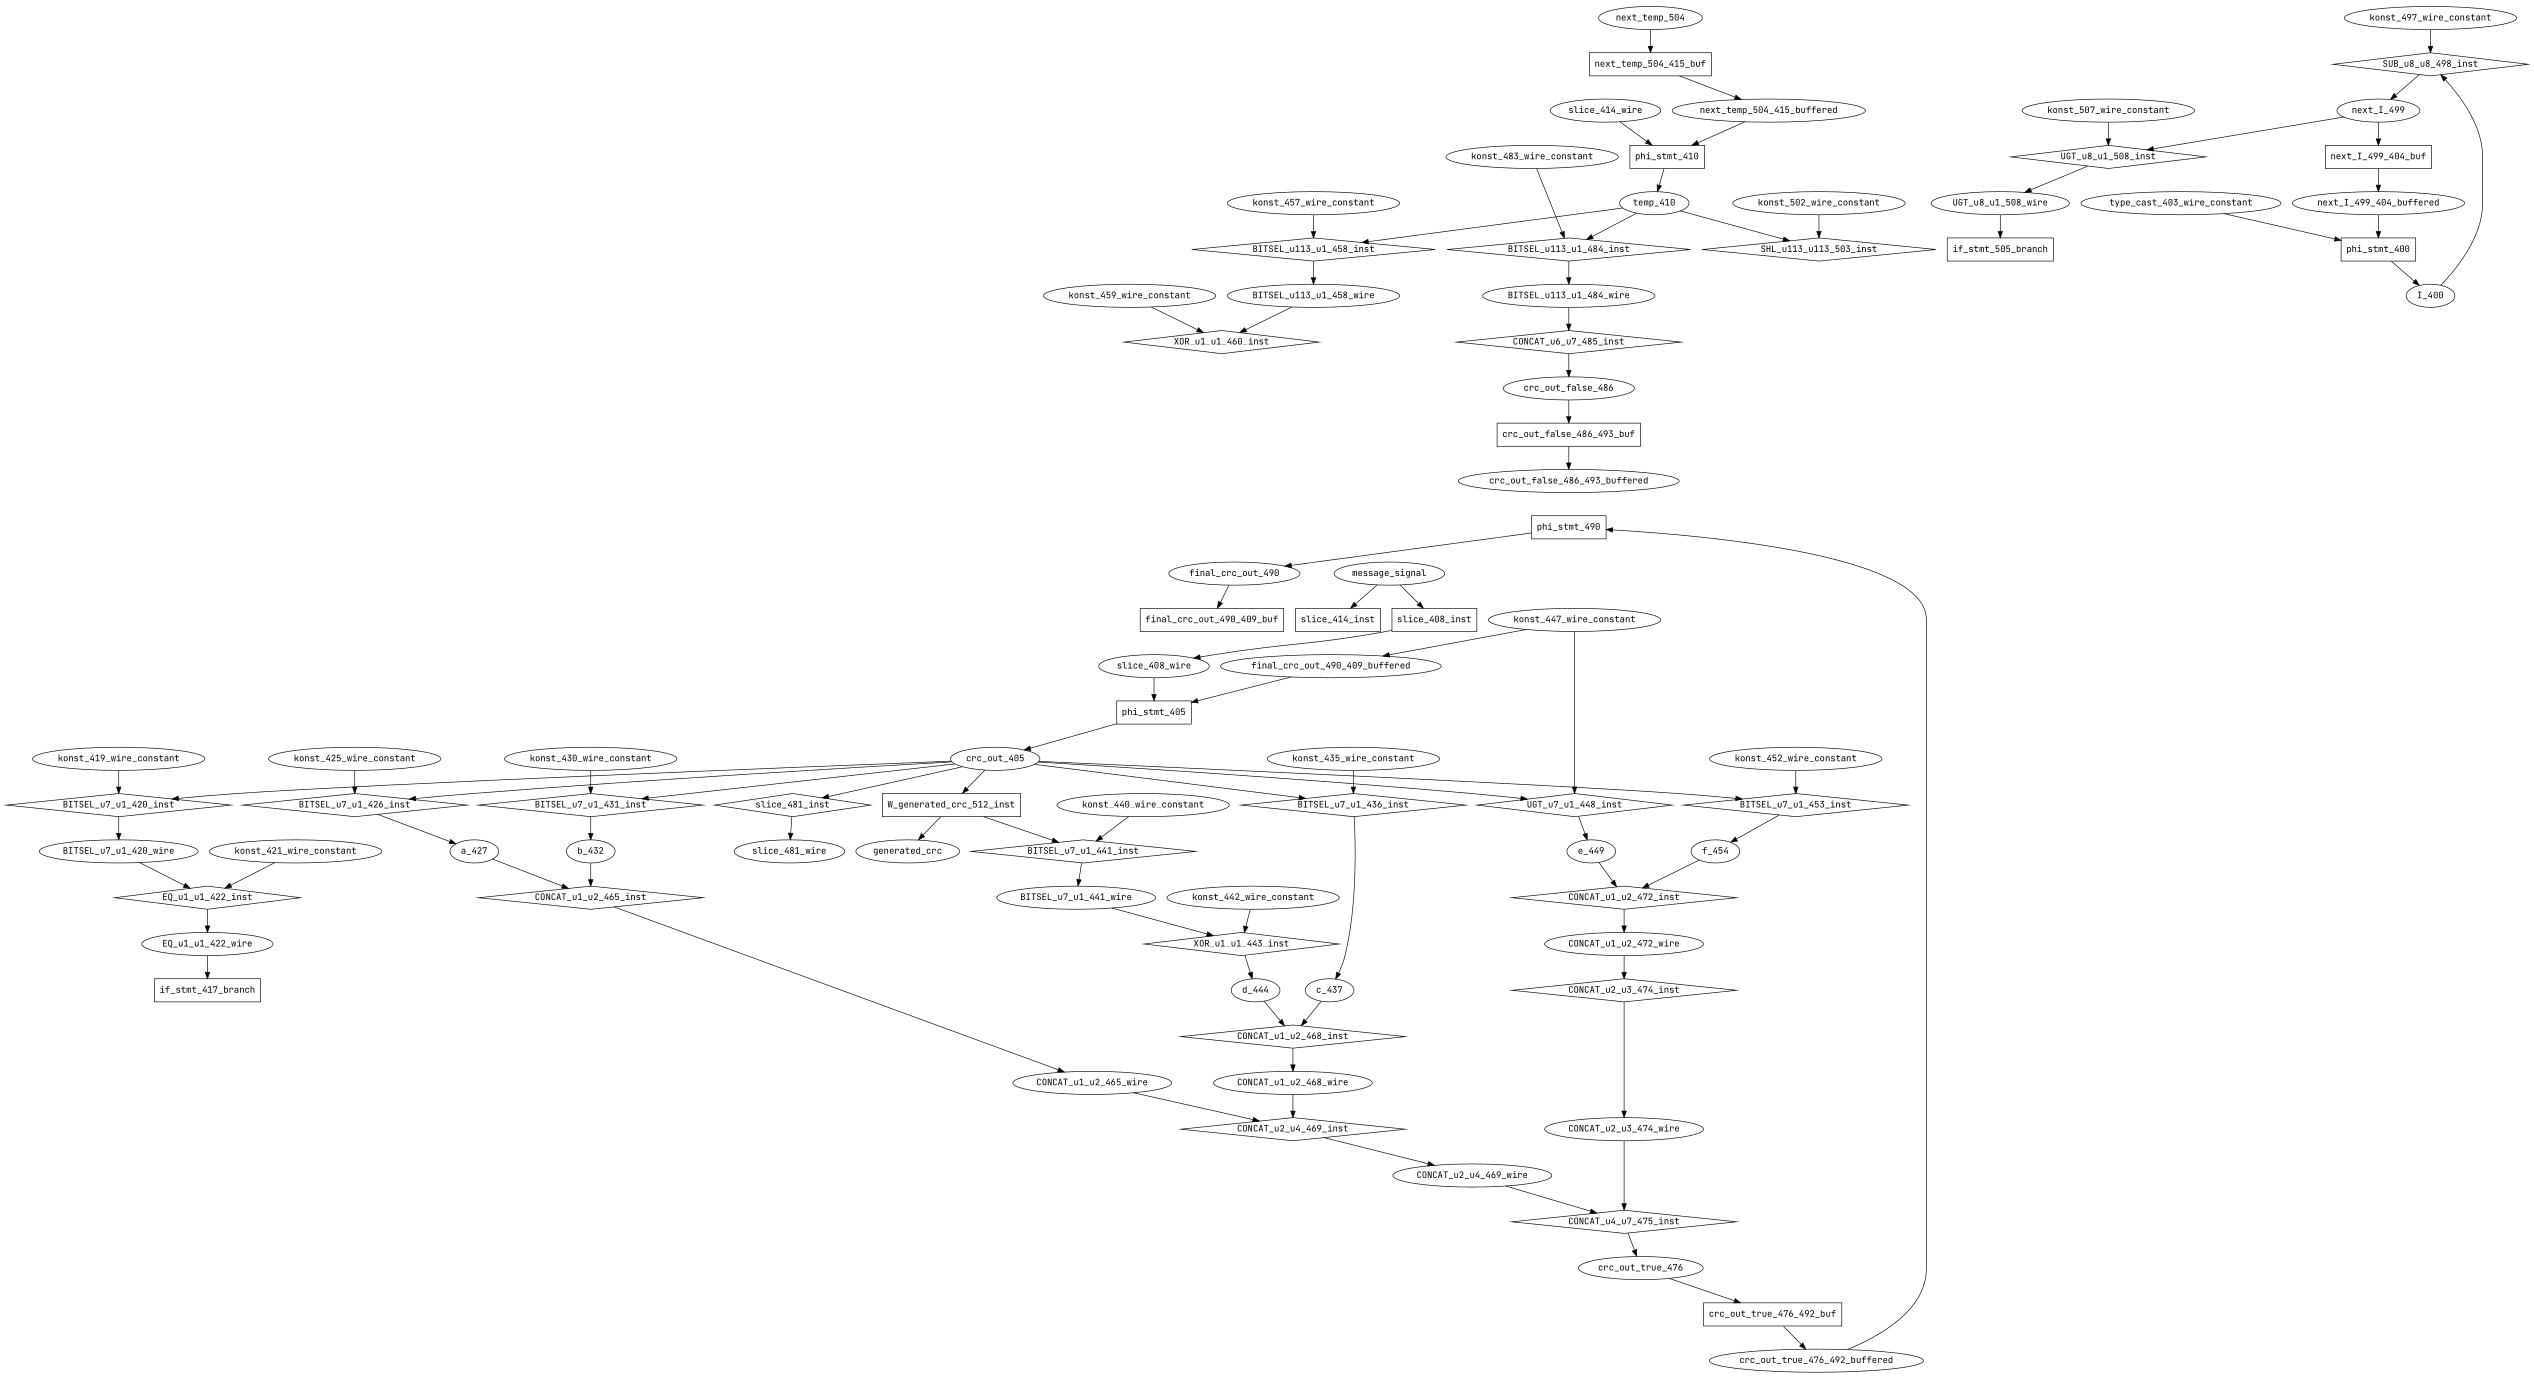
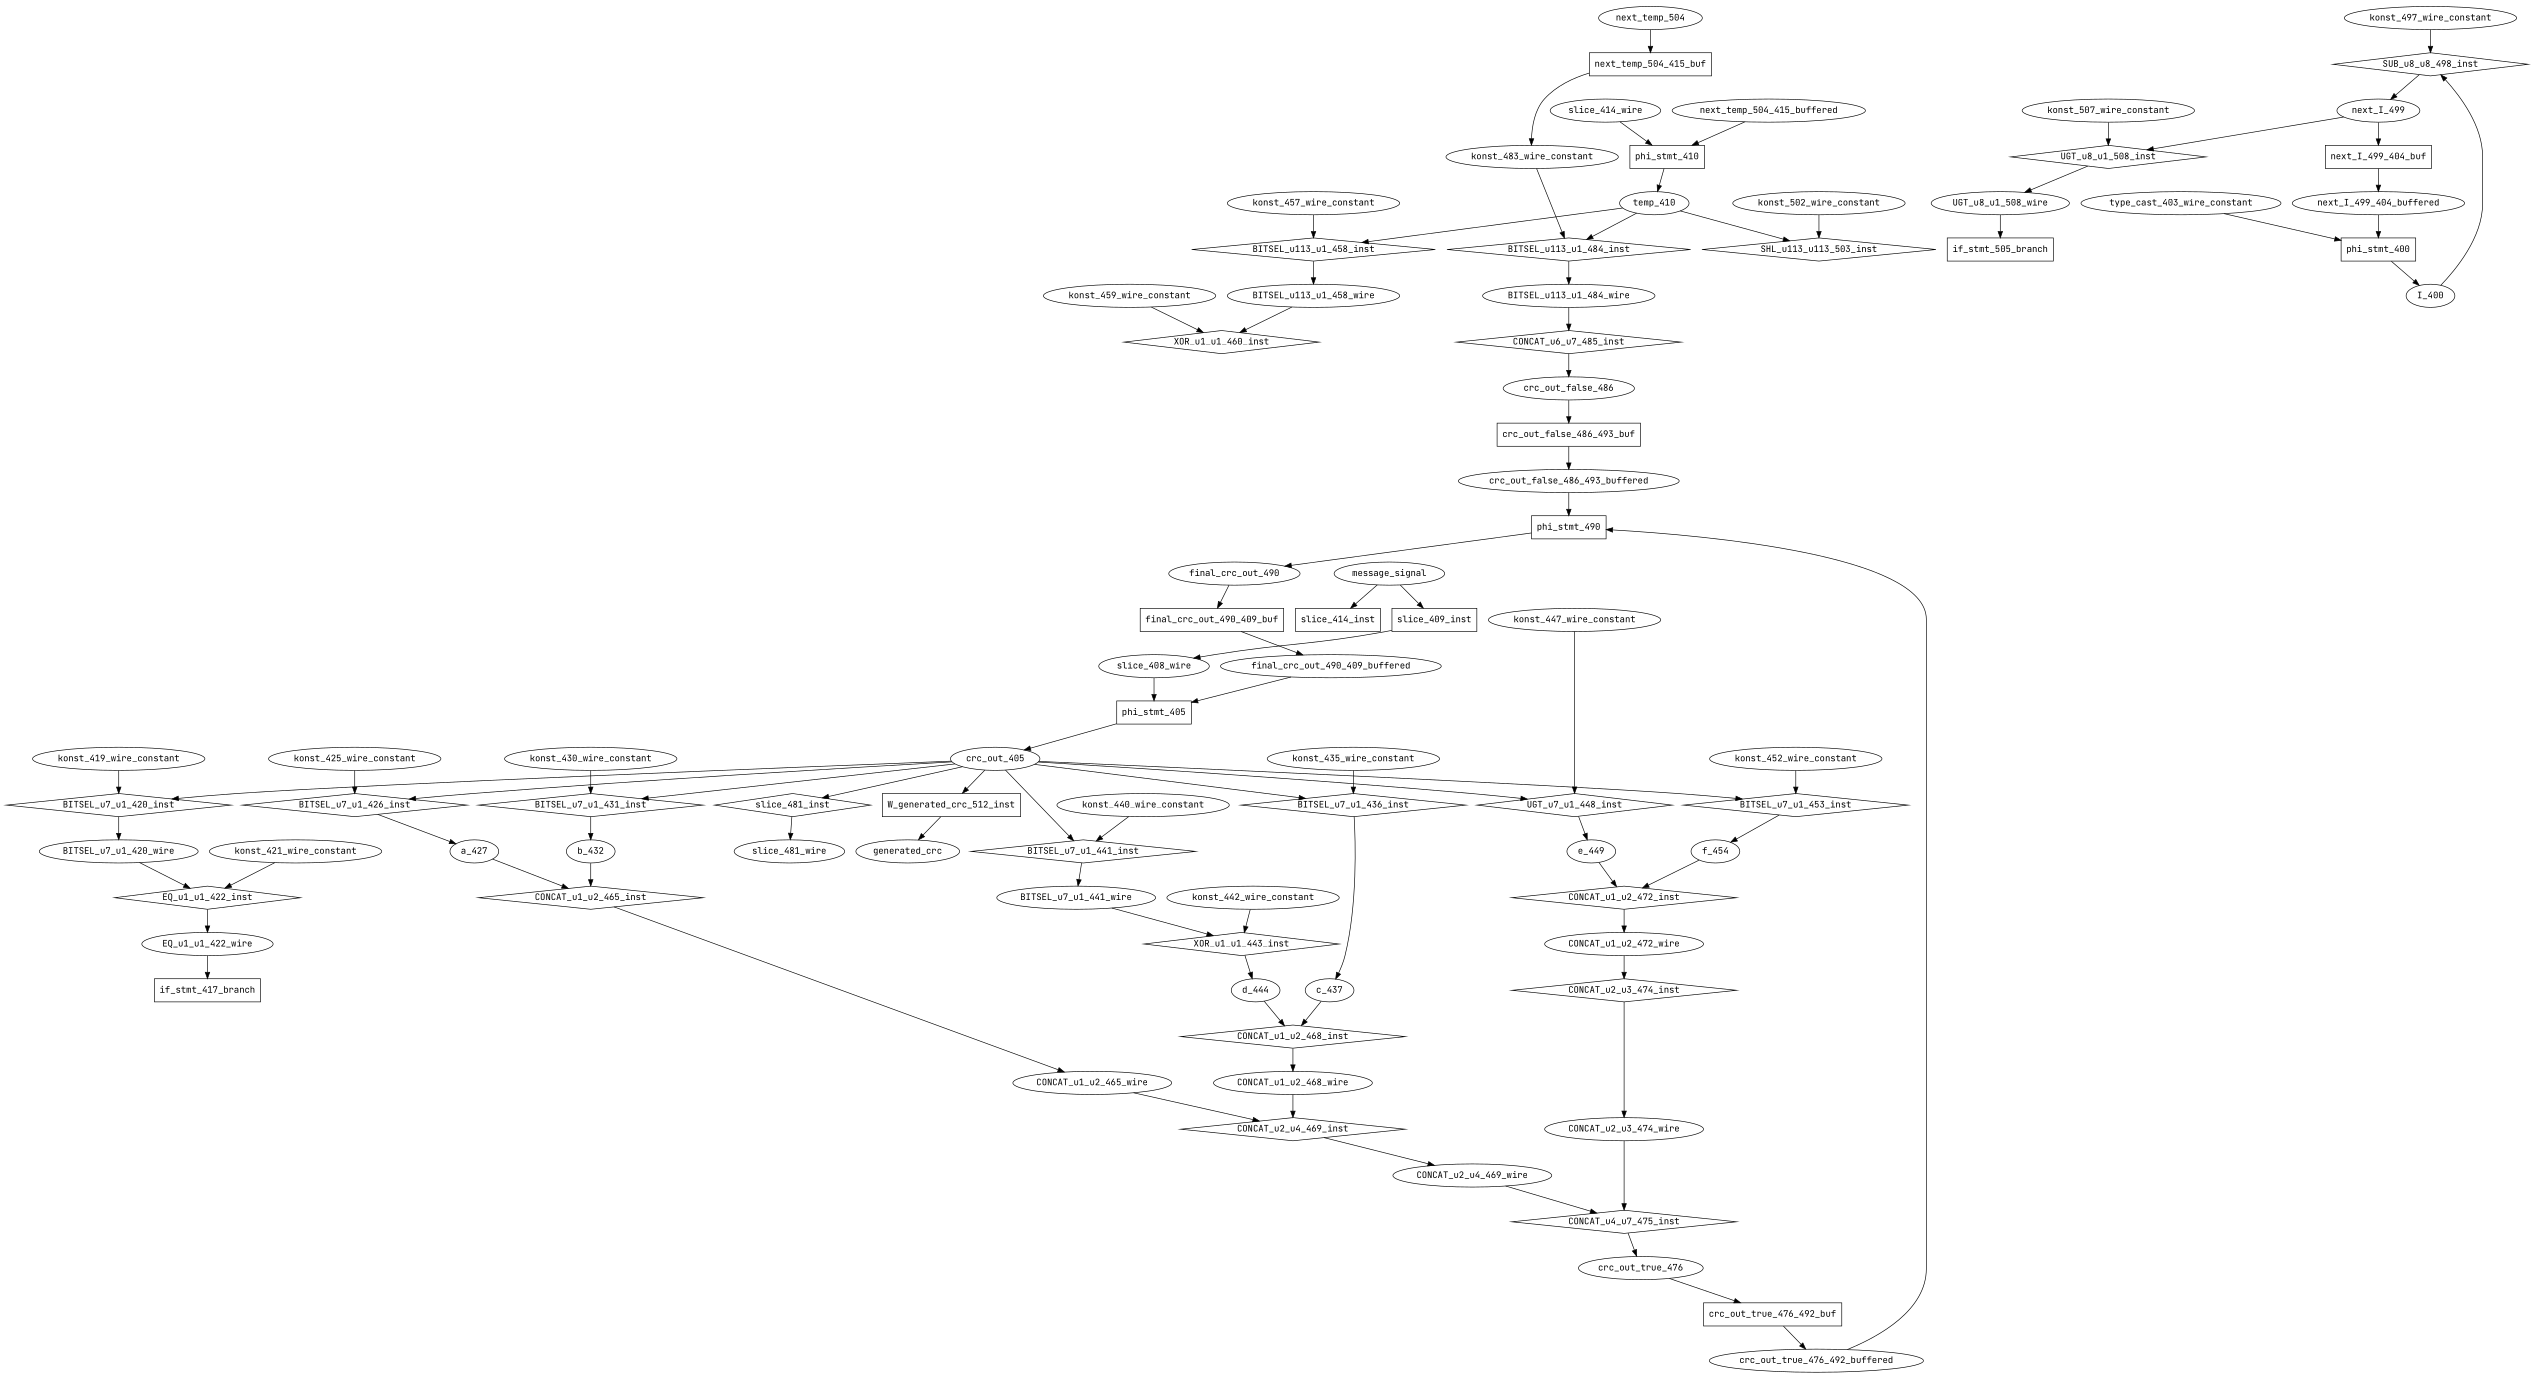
(1707, 87) -> (1548, 95)
none -> (1569, 501)
(1434, 620) -> (1434, 620)
(1458, 642) -> (1269, 642)
(1018, 828) -> (1037, 803)
